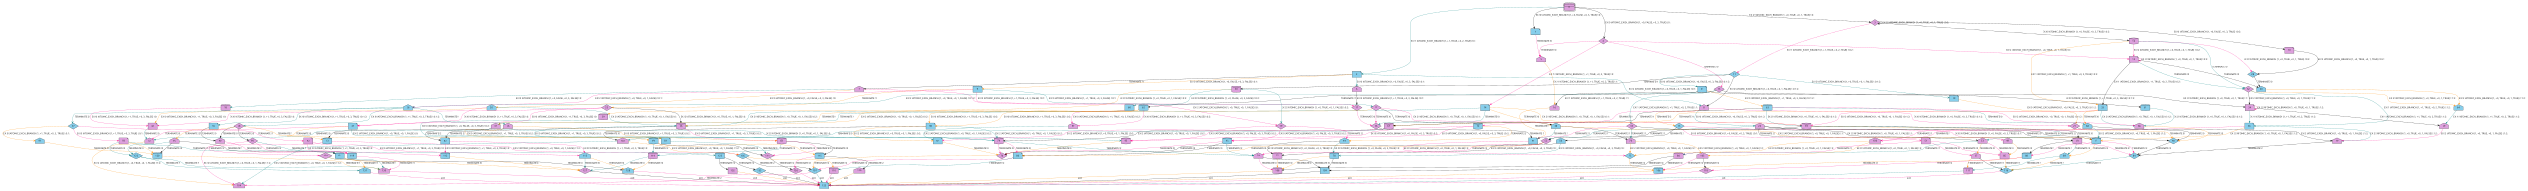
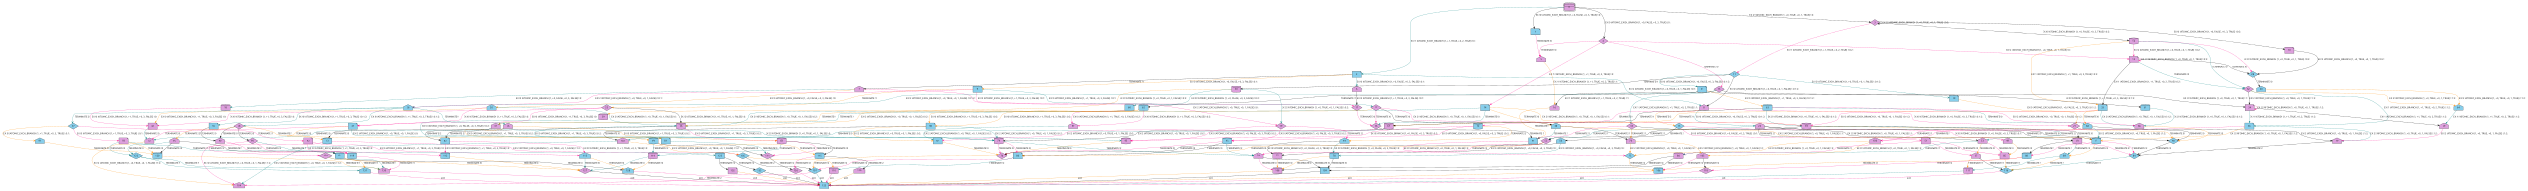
(2198, 71) -> (2194, 61)
(1631, 133) -> (1631, 133)
